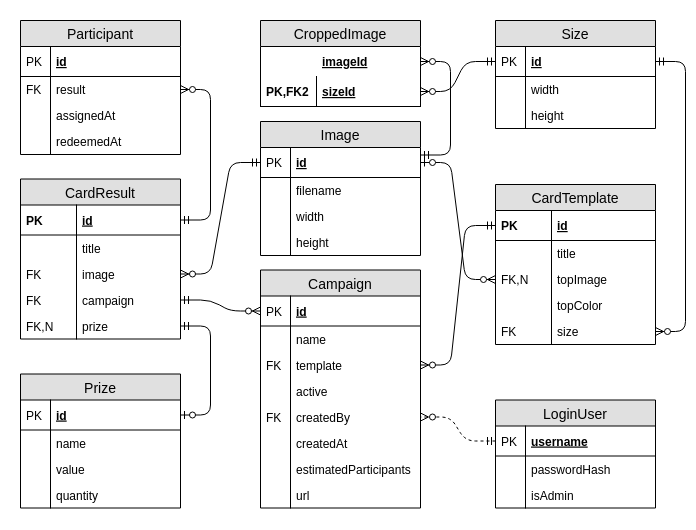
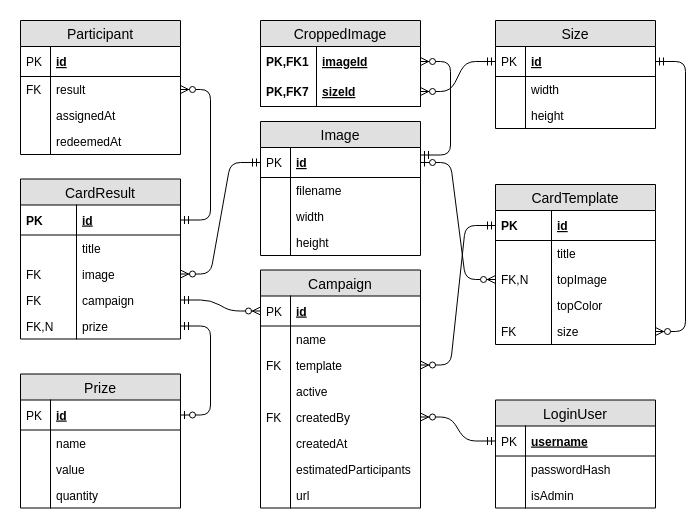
none -> (289, 62)
(285, 92) -> (285, 92)
(465, 438) -> (465, 438)
